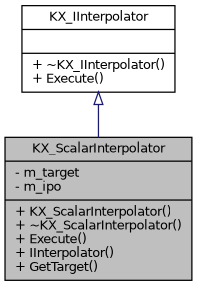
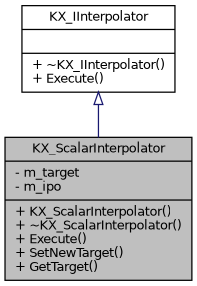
(65, 253) -> (70, 253)
